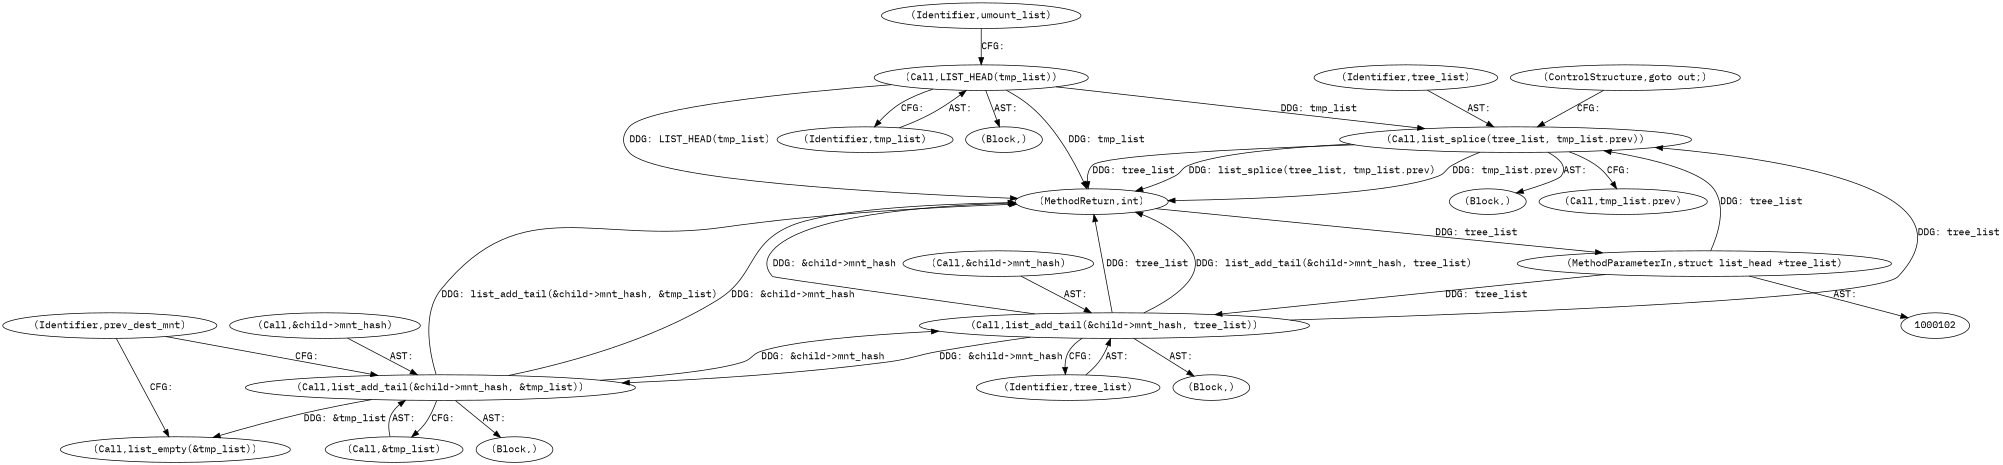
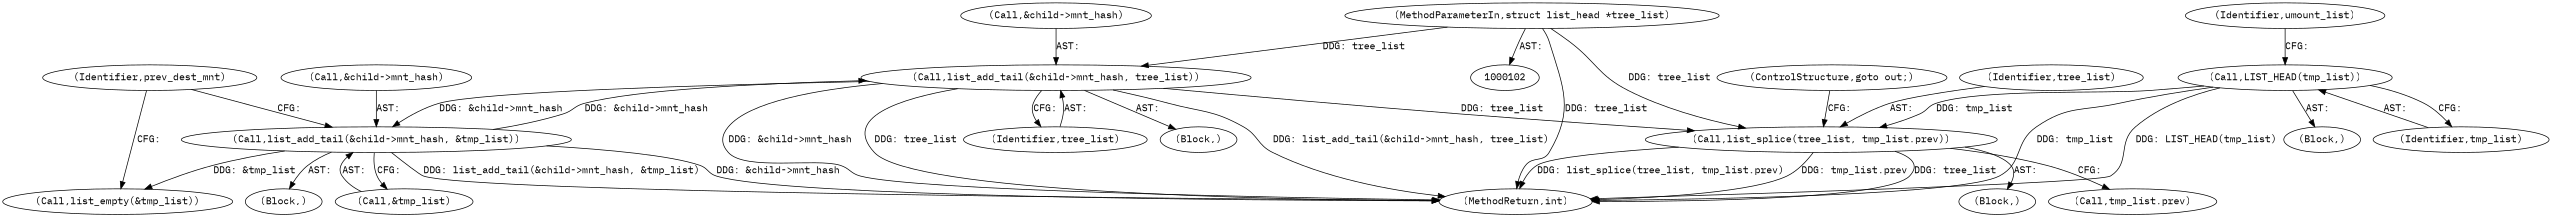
(1376, 230) -> (1564, 113)
